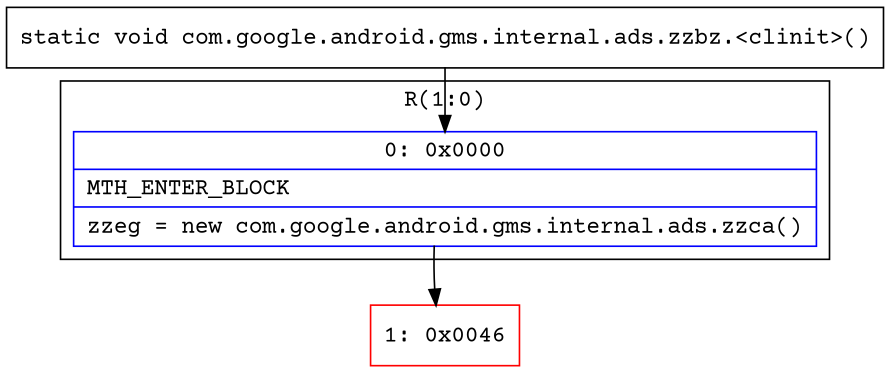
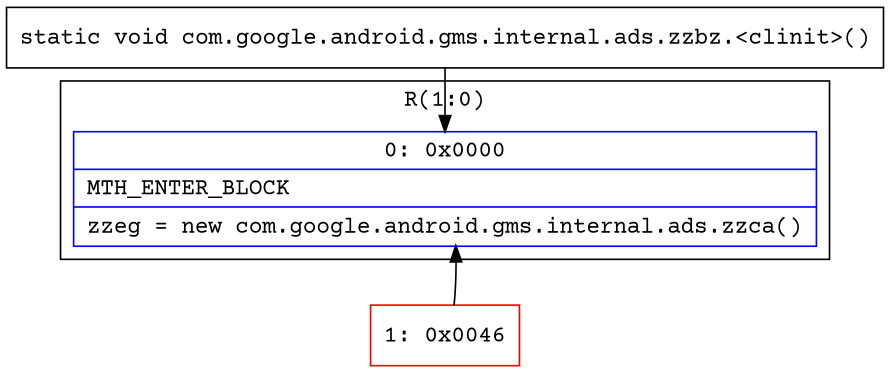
(434, 270) -> (456, 284)
